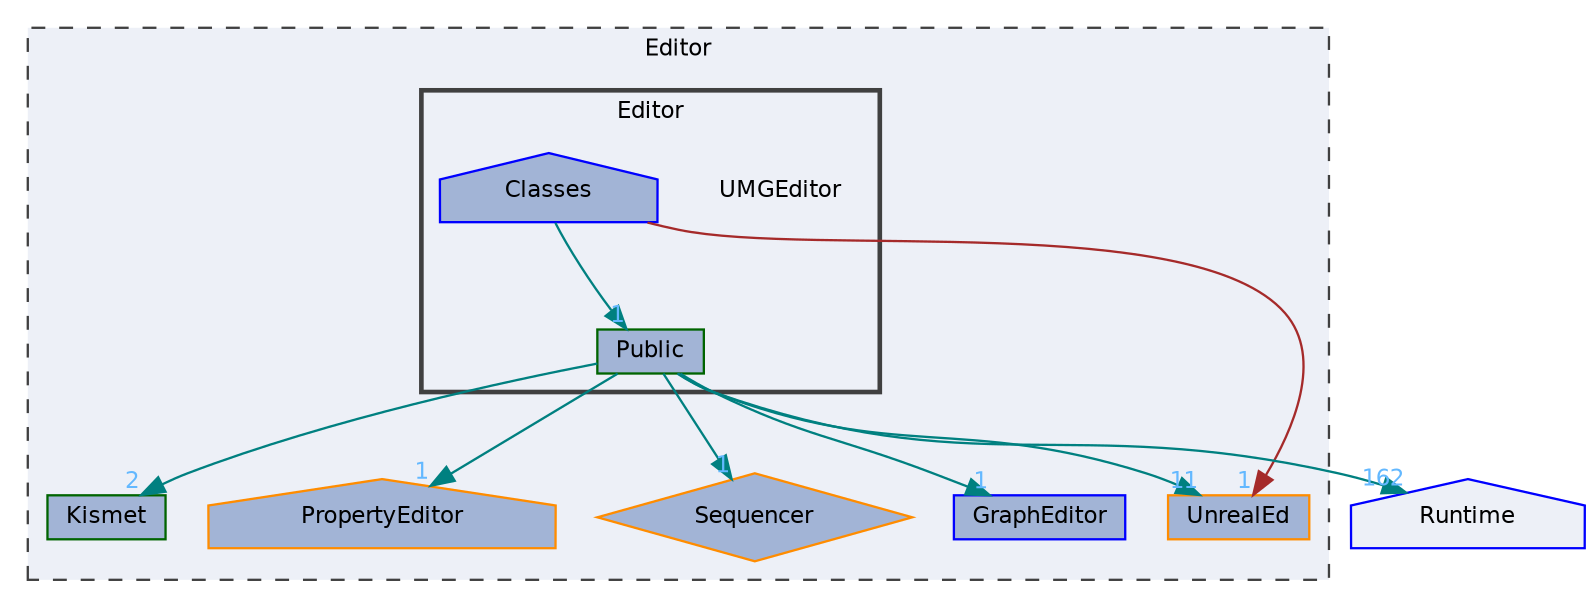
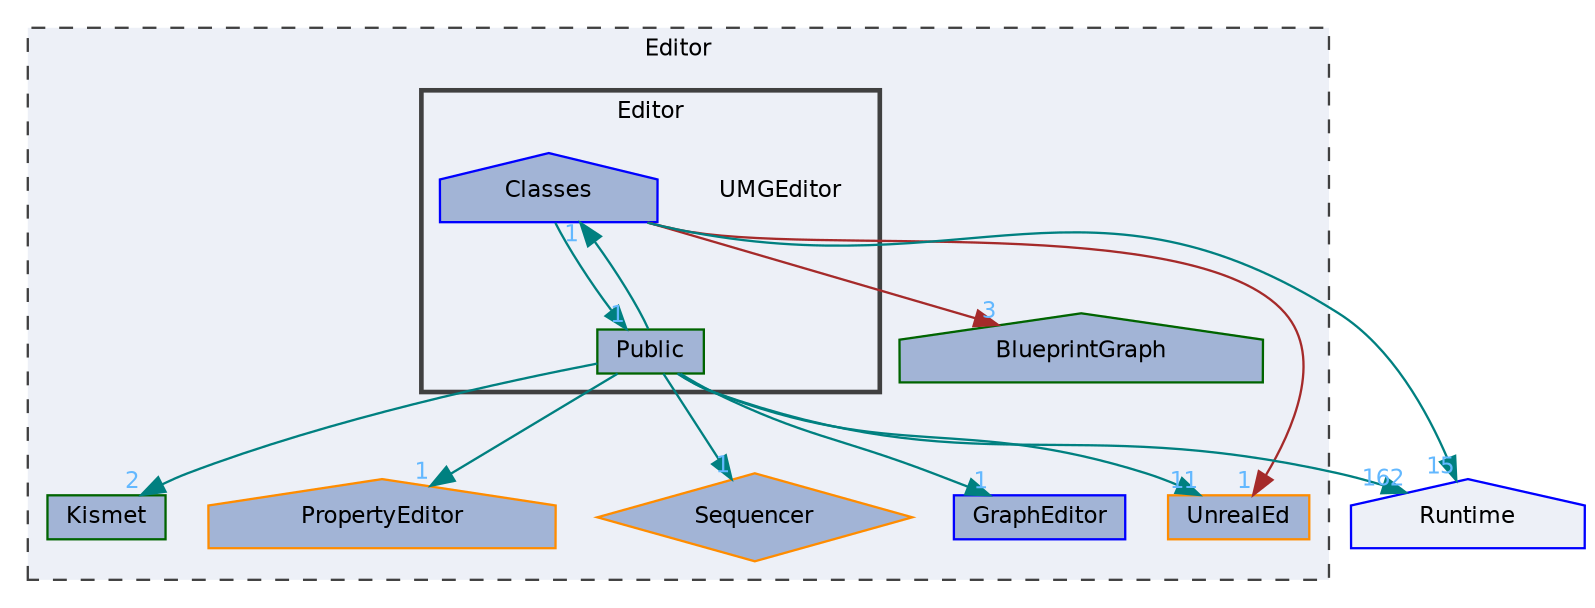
none -> (1092, 233)
none -> (623, 284)
none -> (1081, 352)
